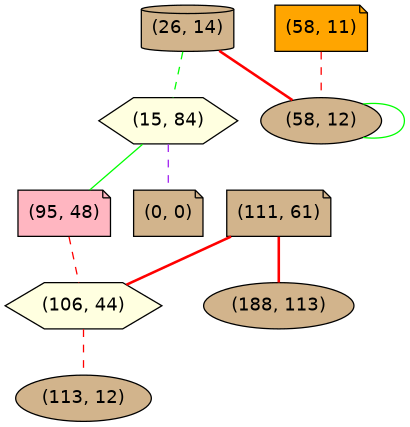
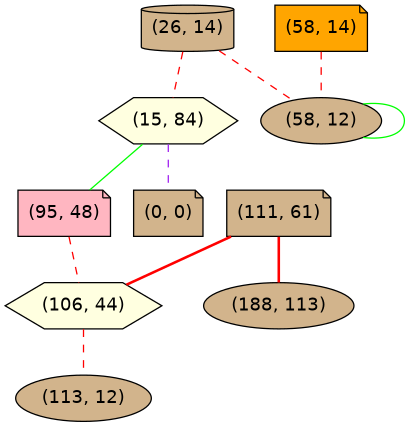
(321, 28) -> (321, 28)
(178, 75) -> (178, 75)
(256, 76) -> (256, 76)
